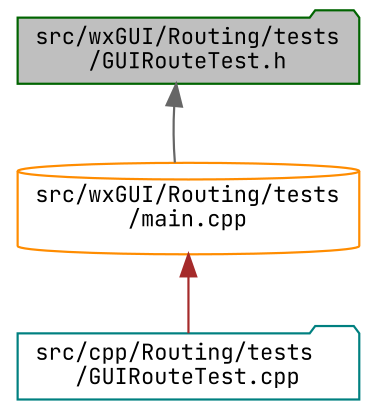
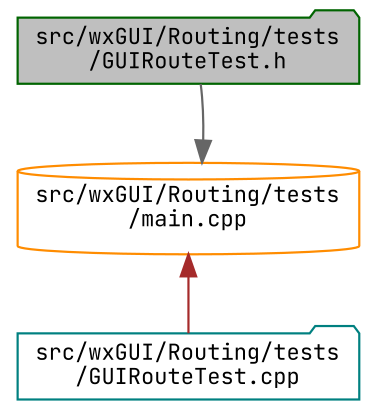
(174, 134) -> (203, 112)
(188, 366) -> (188, 366)
